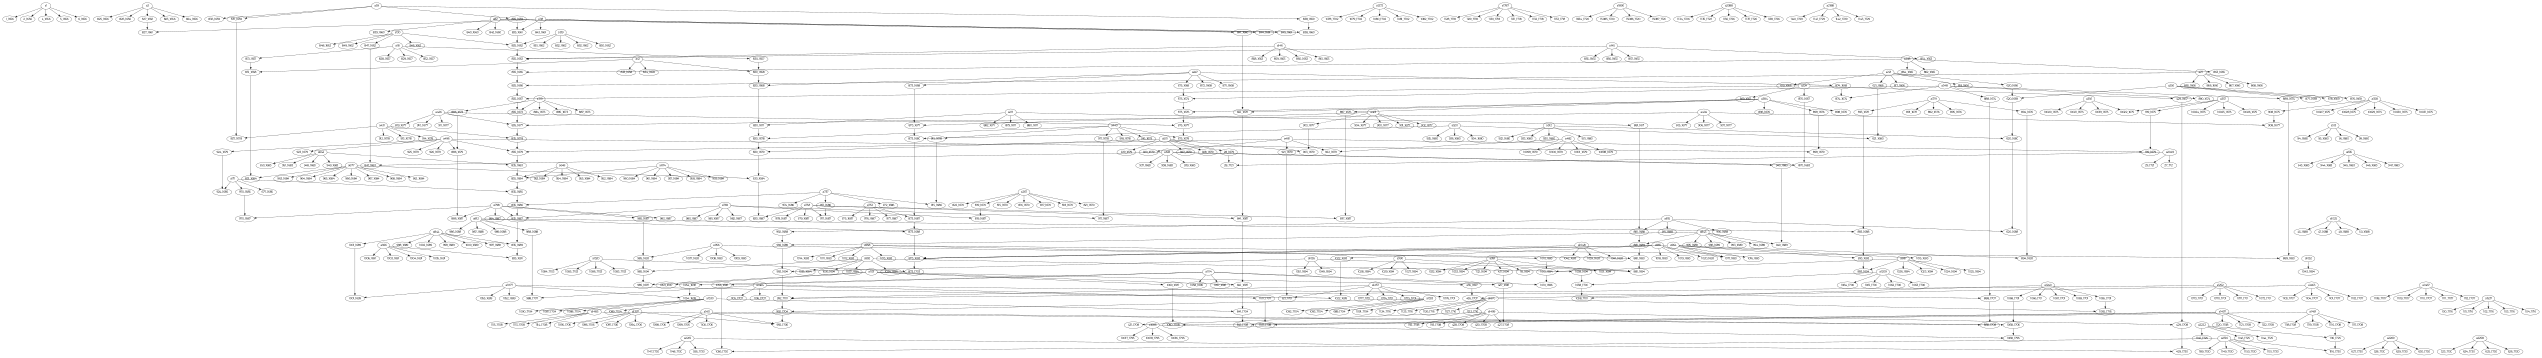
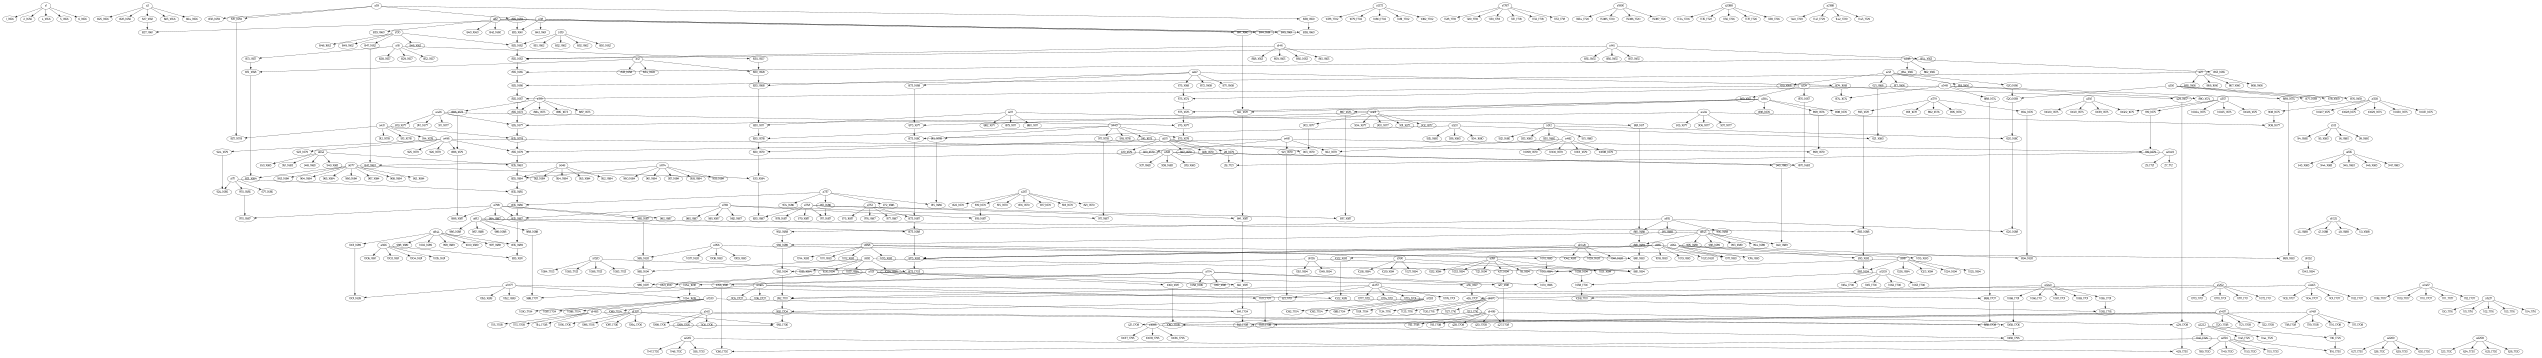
(742, 318) -> (720, 325)
